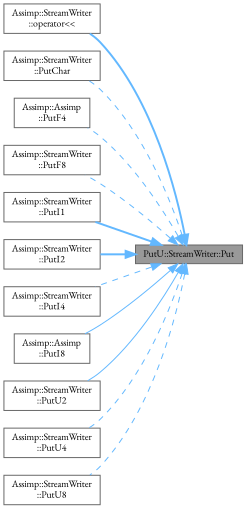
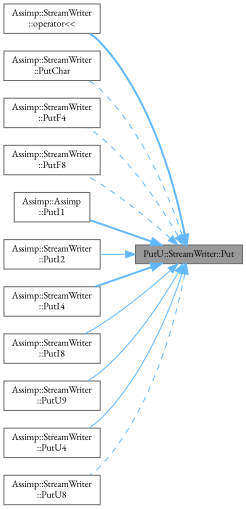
(52, 113) -> (52, 113)
(52, 207) -> (52, 207)
(113, 254) -> (113, 254)
(123, 277) -> (123, 277)
(52, 349) -> (52, 349)
(146, 357) -> (146, 357)
(52, 396) -> (52, 396)
